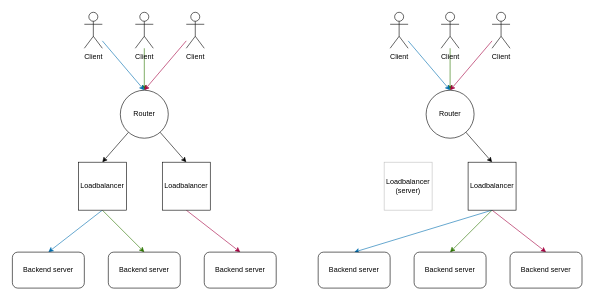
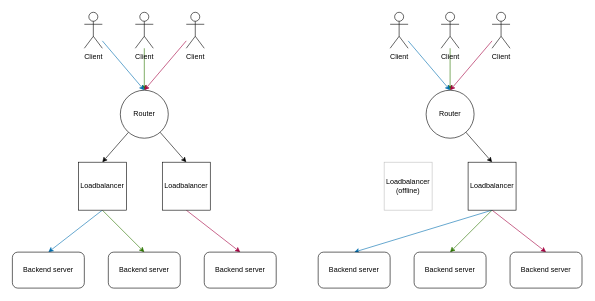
(408, 186) -> (408, 186)
